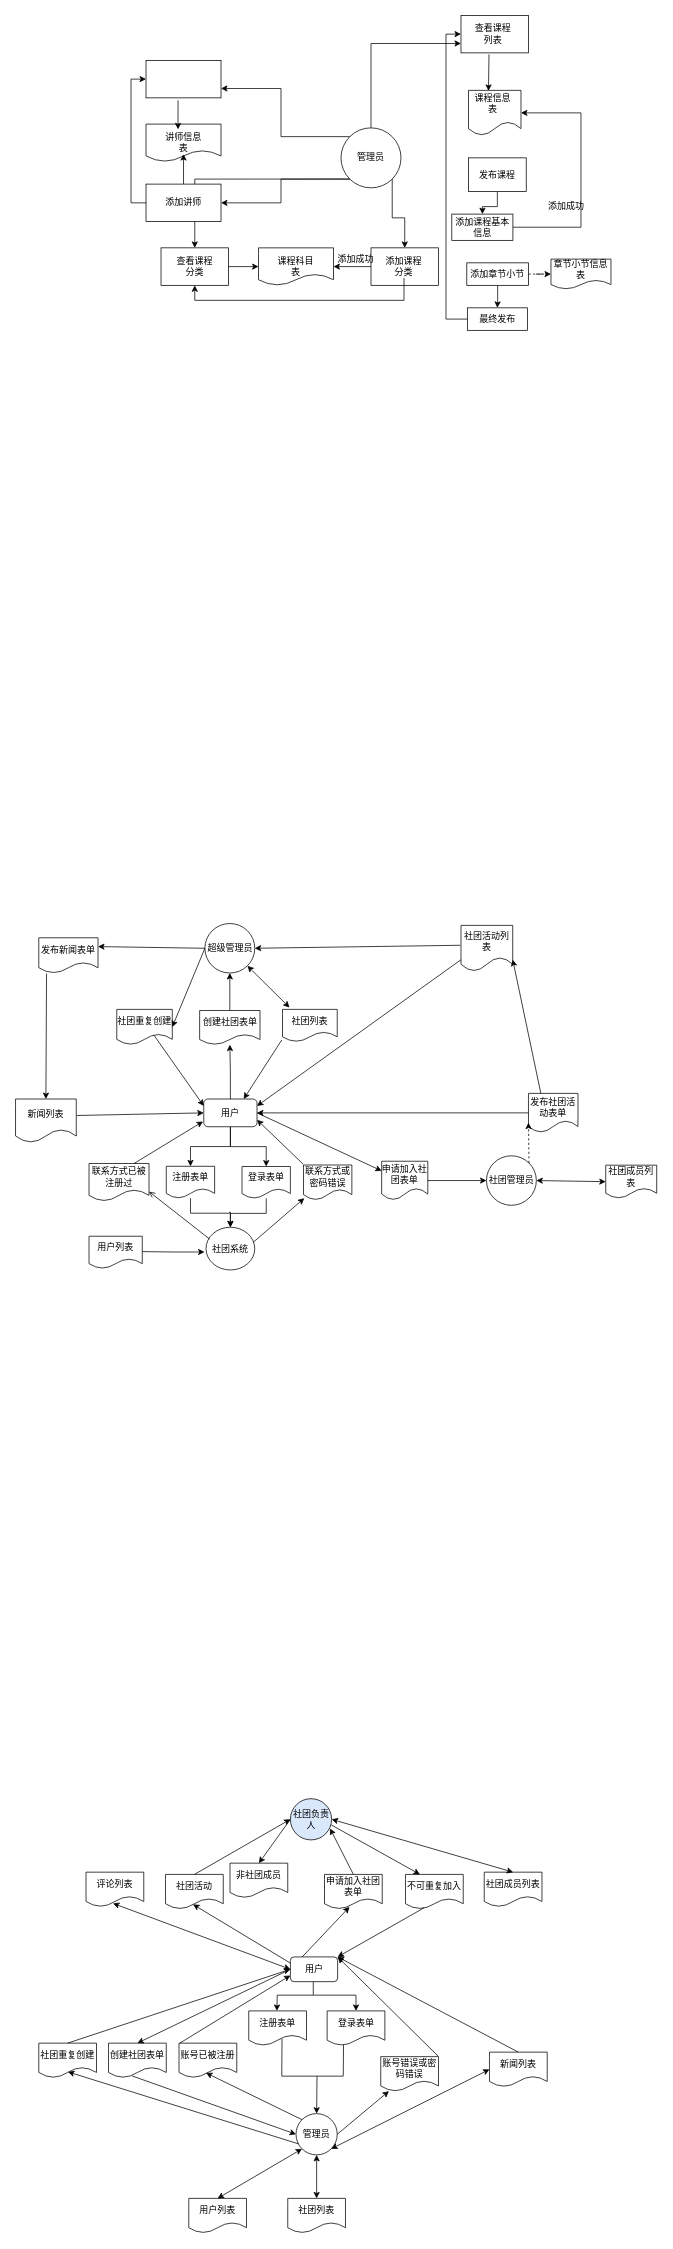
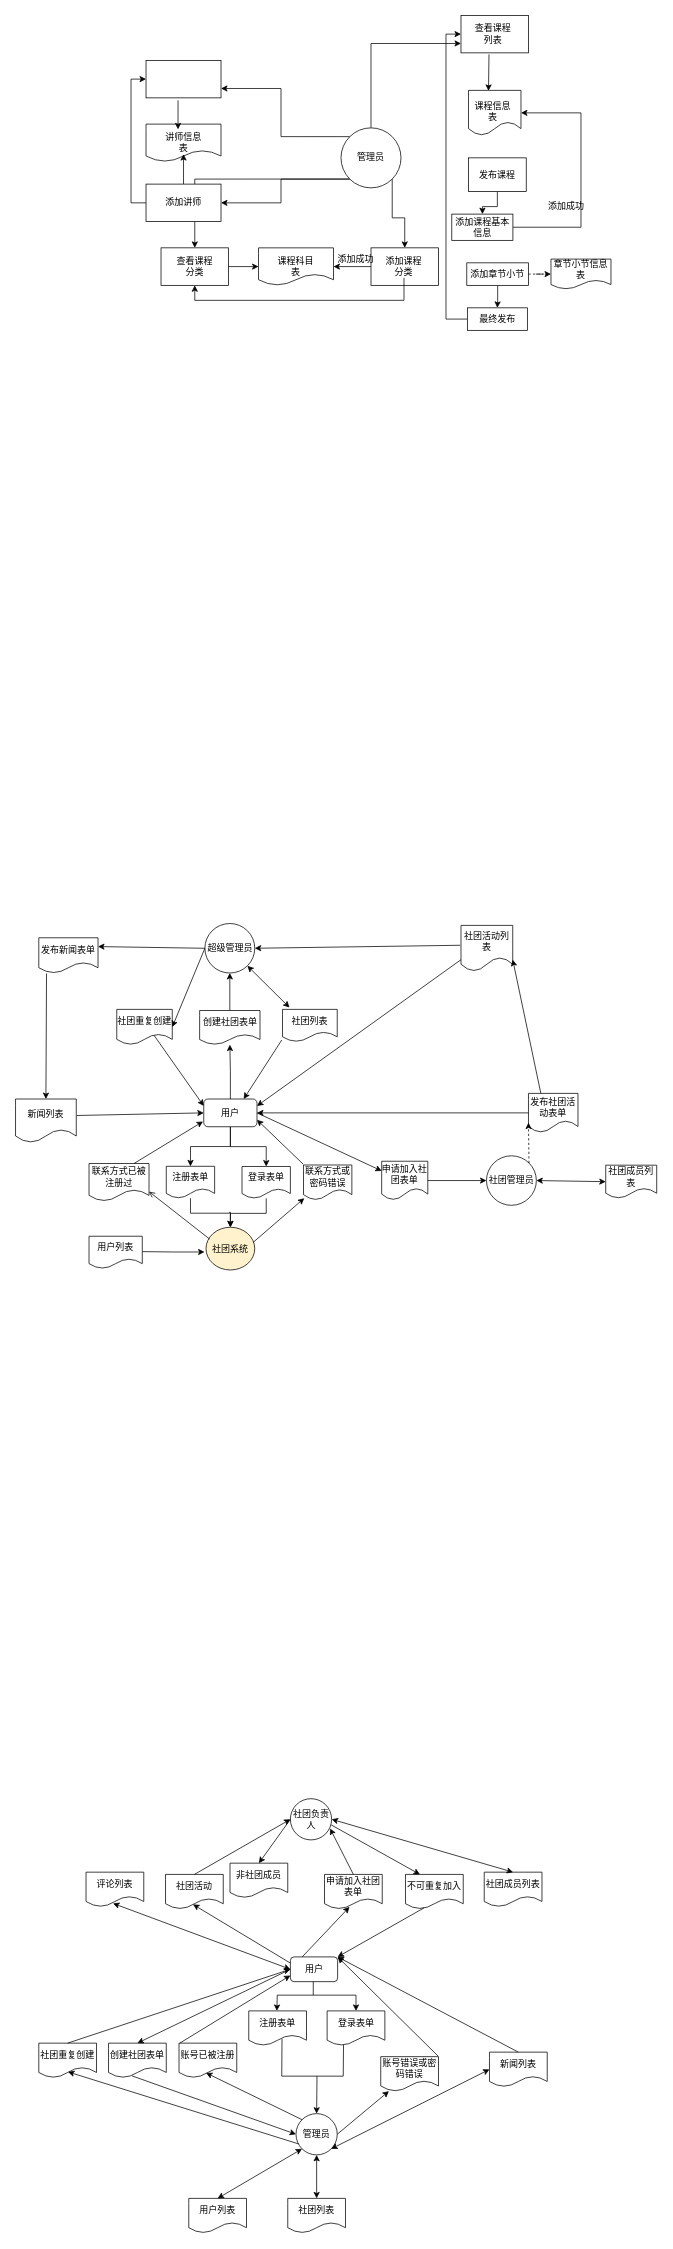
(493, 104) -> (493, 111)
(230, 1249) -> (230, 1249)
(311, 1820) -> (311, 1820)
